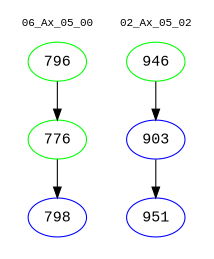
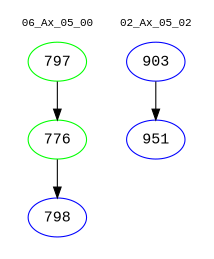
(57, 62) -> (57, 62)
(156, 62) -> none
